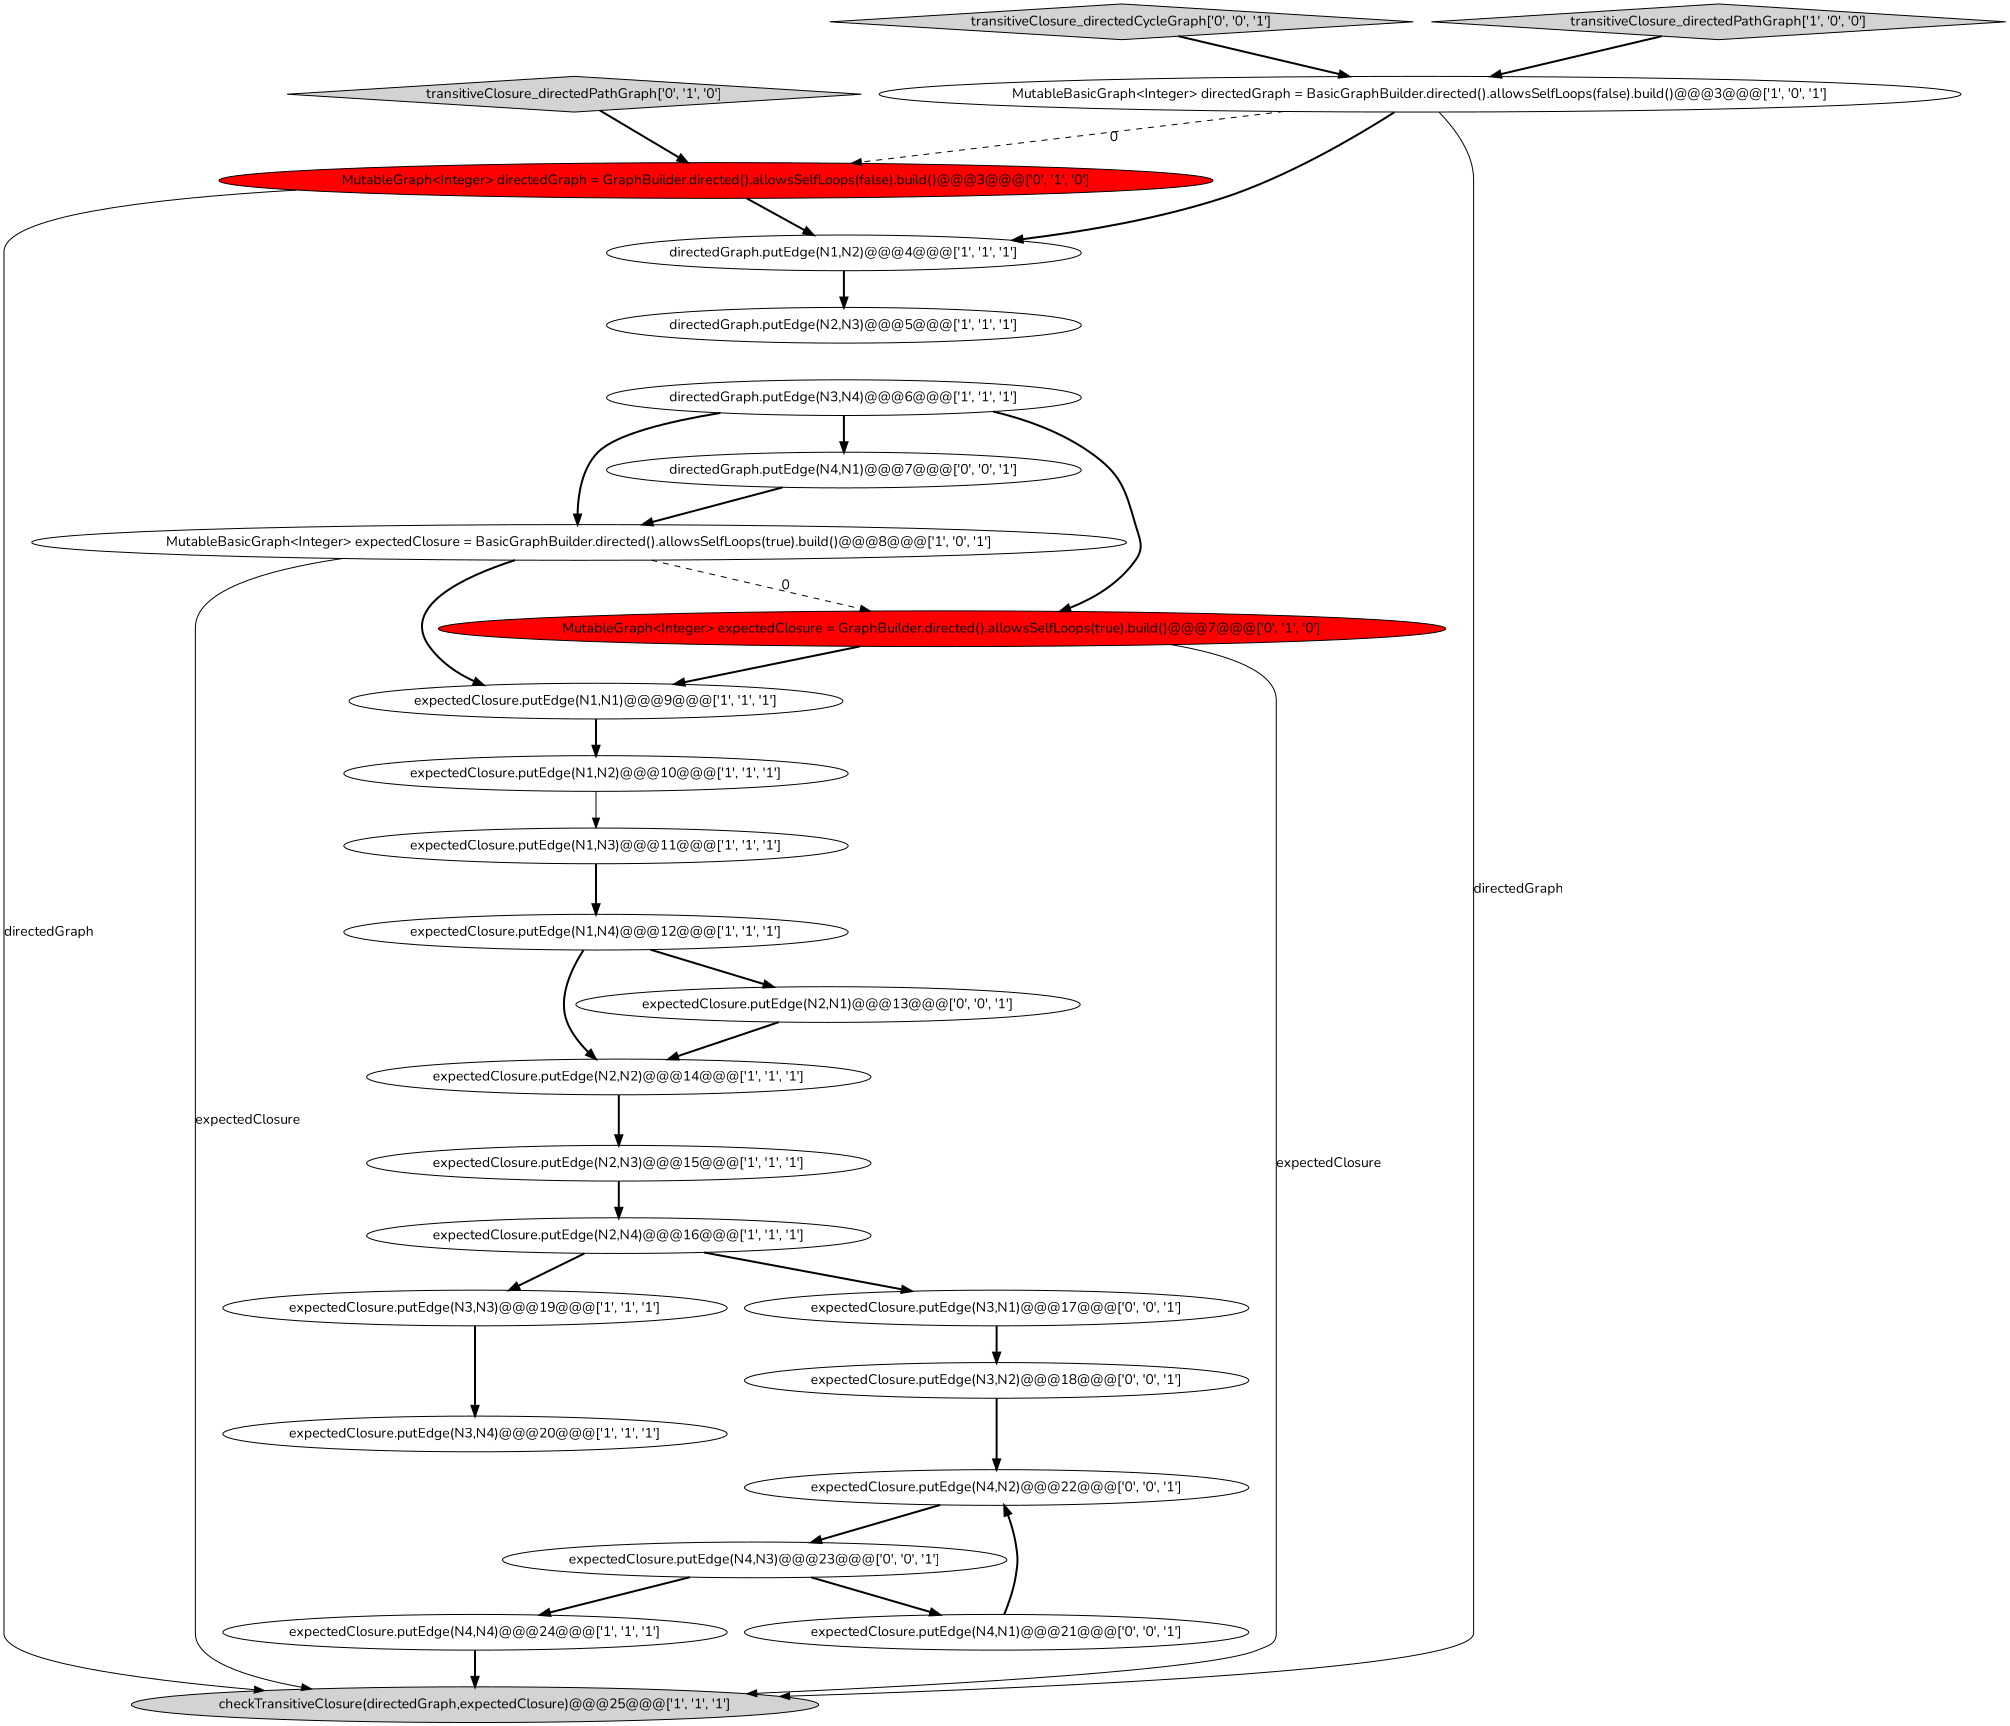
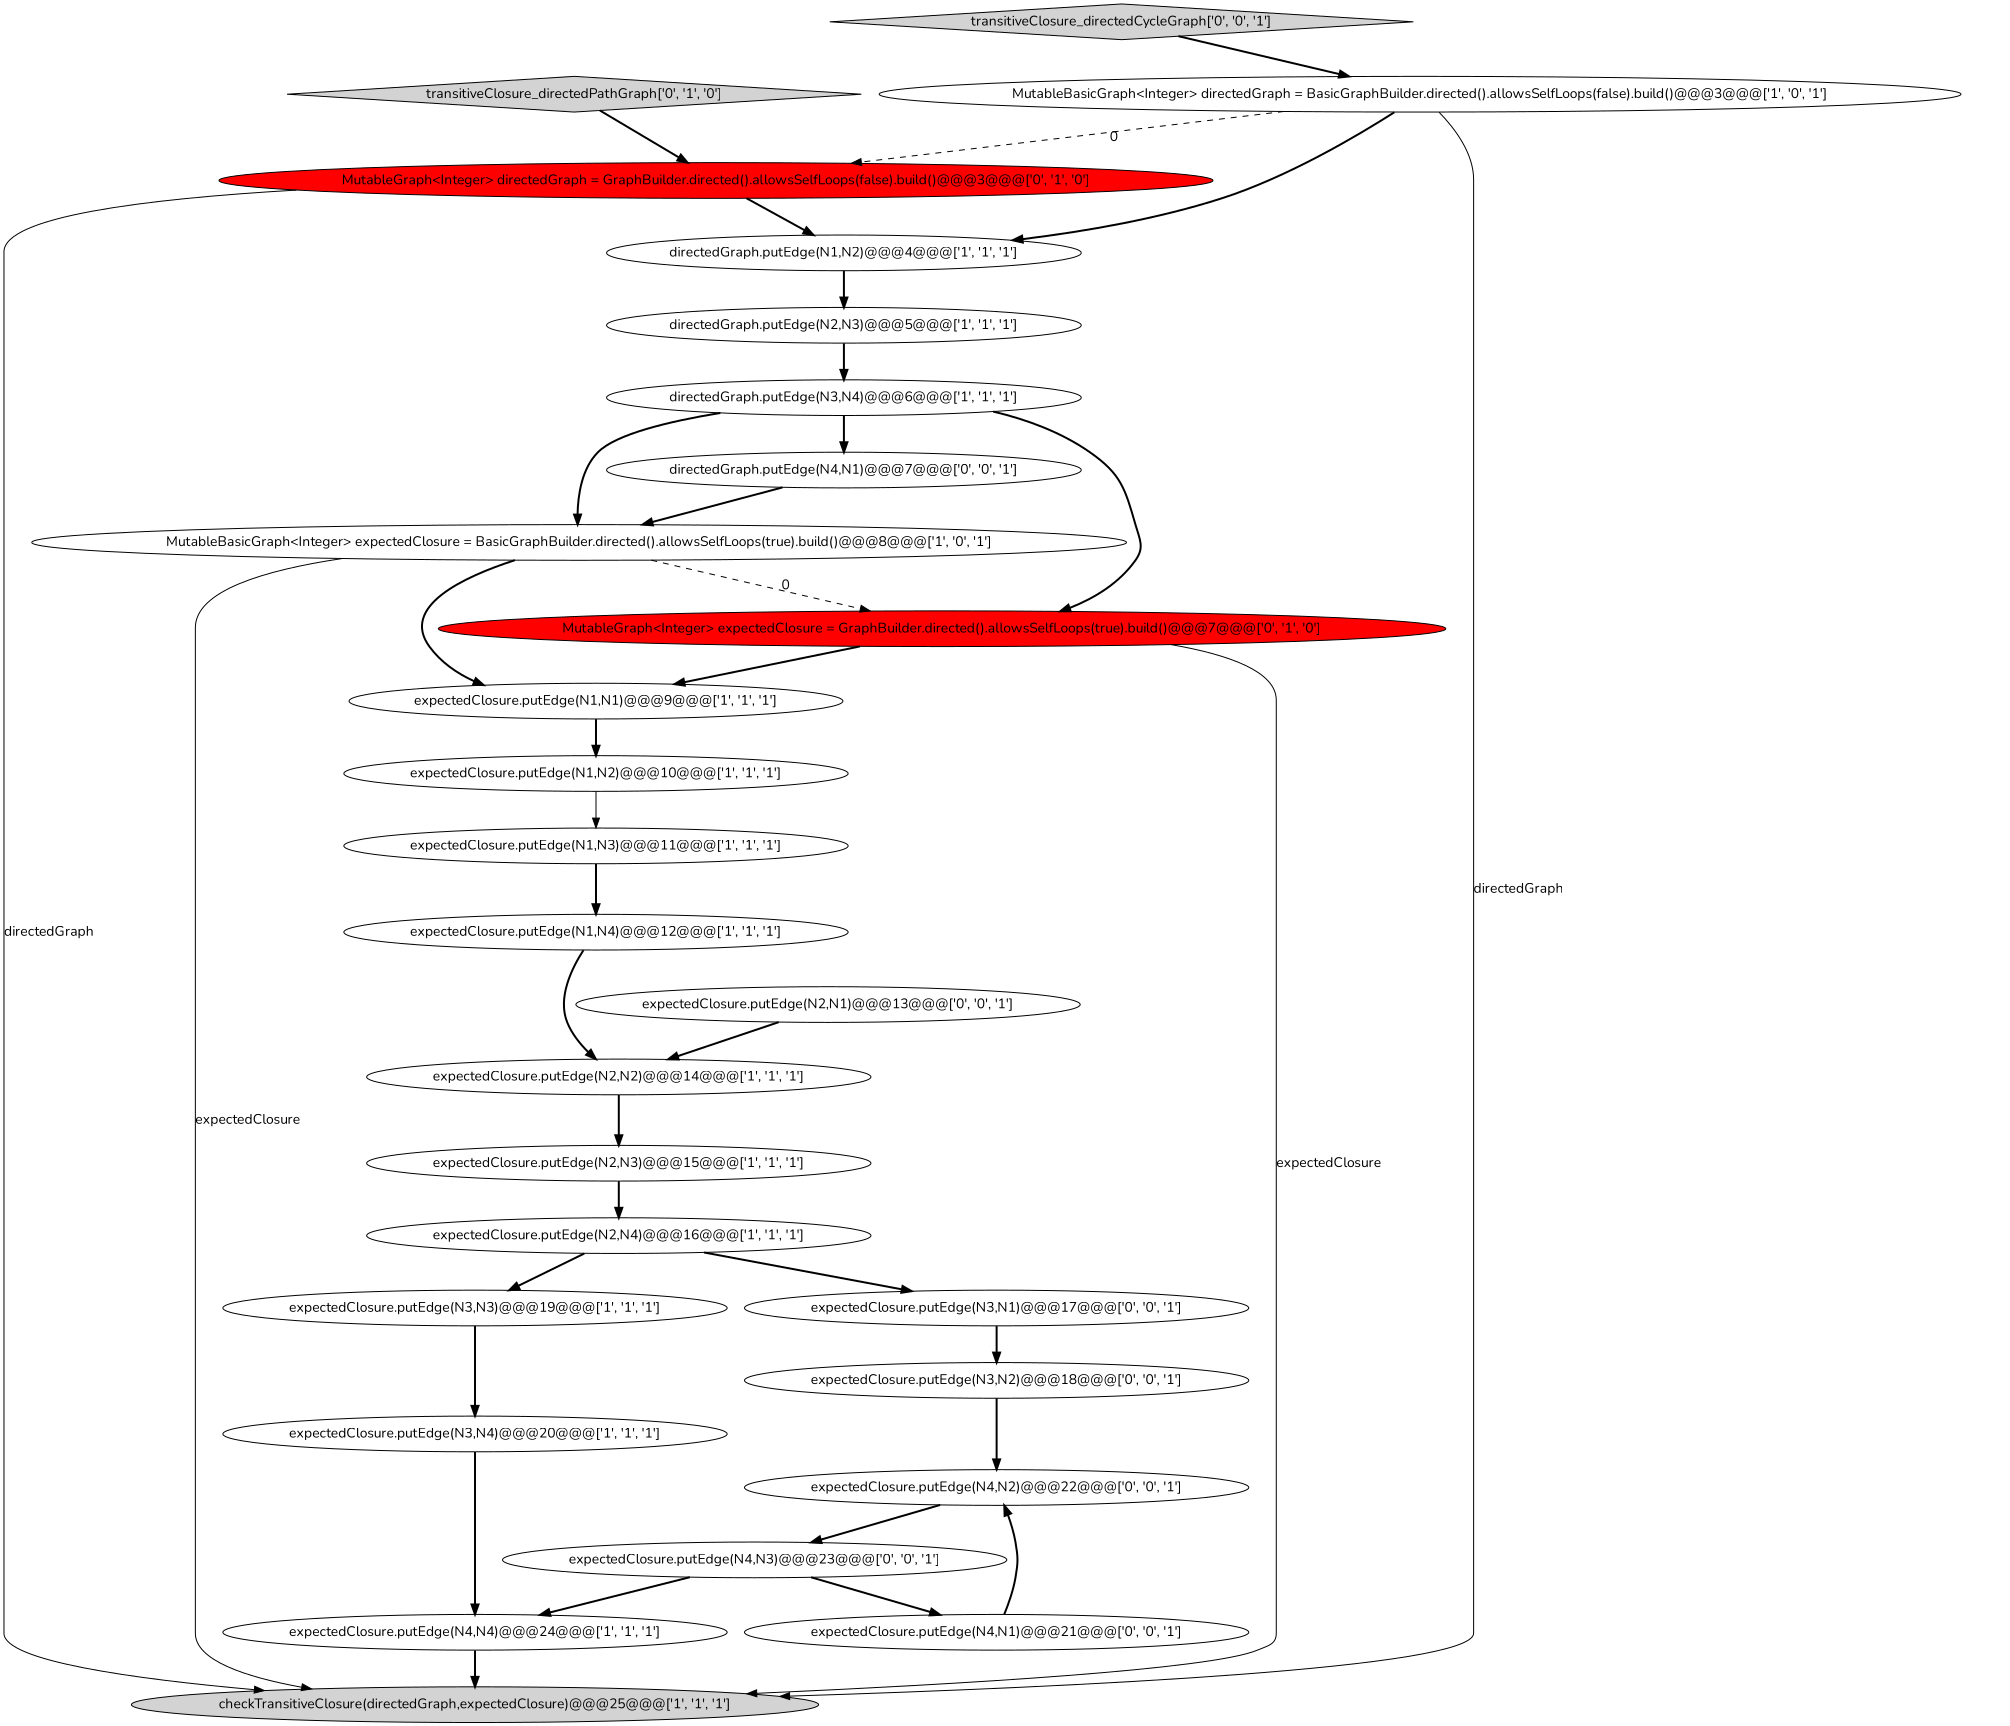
(1719, 22) -> none
none -> (844, 357)
(707, 967) -> none
none -> (475, 1528)
